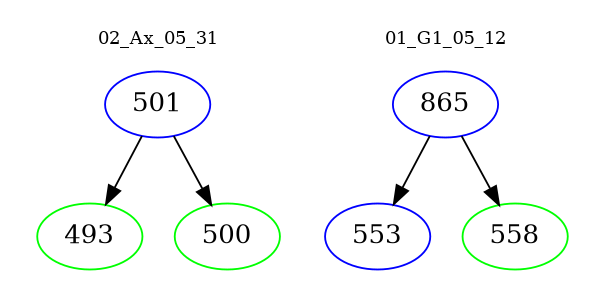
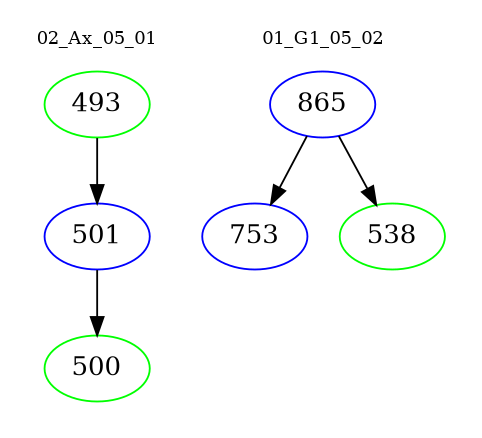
(159, 39) -> (97, 39)
(446, 39) -> (324, 39)
(128, 162) -> (97, 162)
(378, 236) -> (255, 236)
(515, 236) -> (392, 236)
